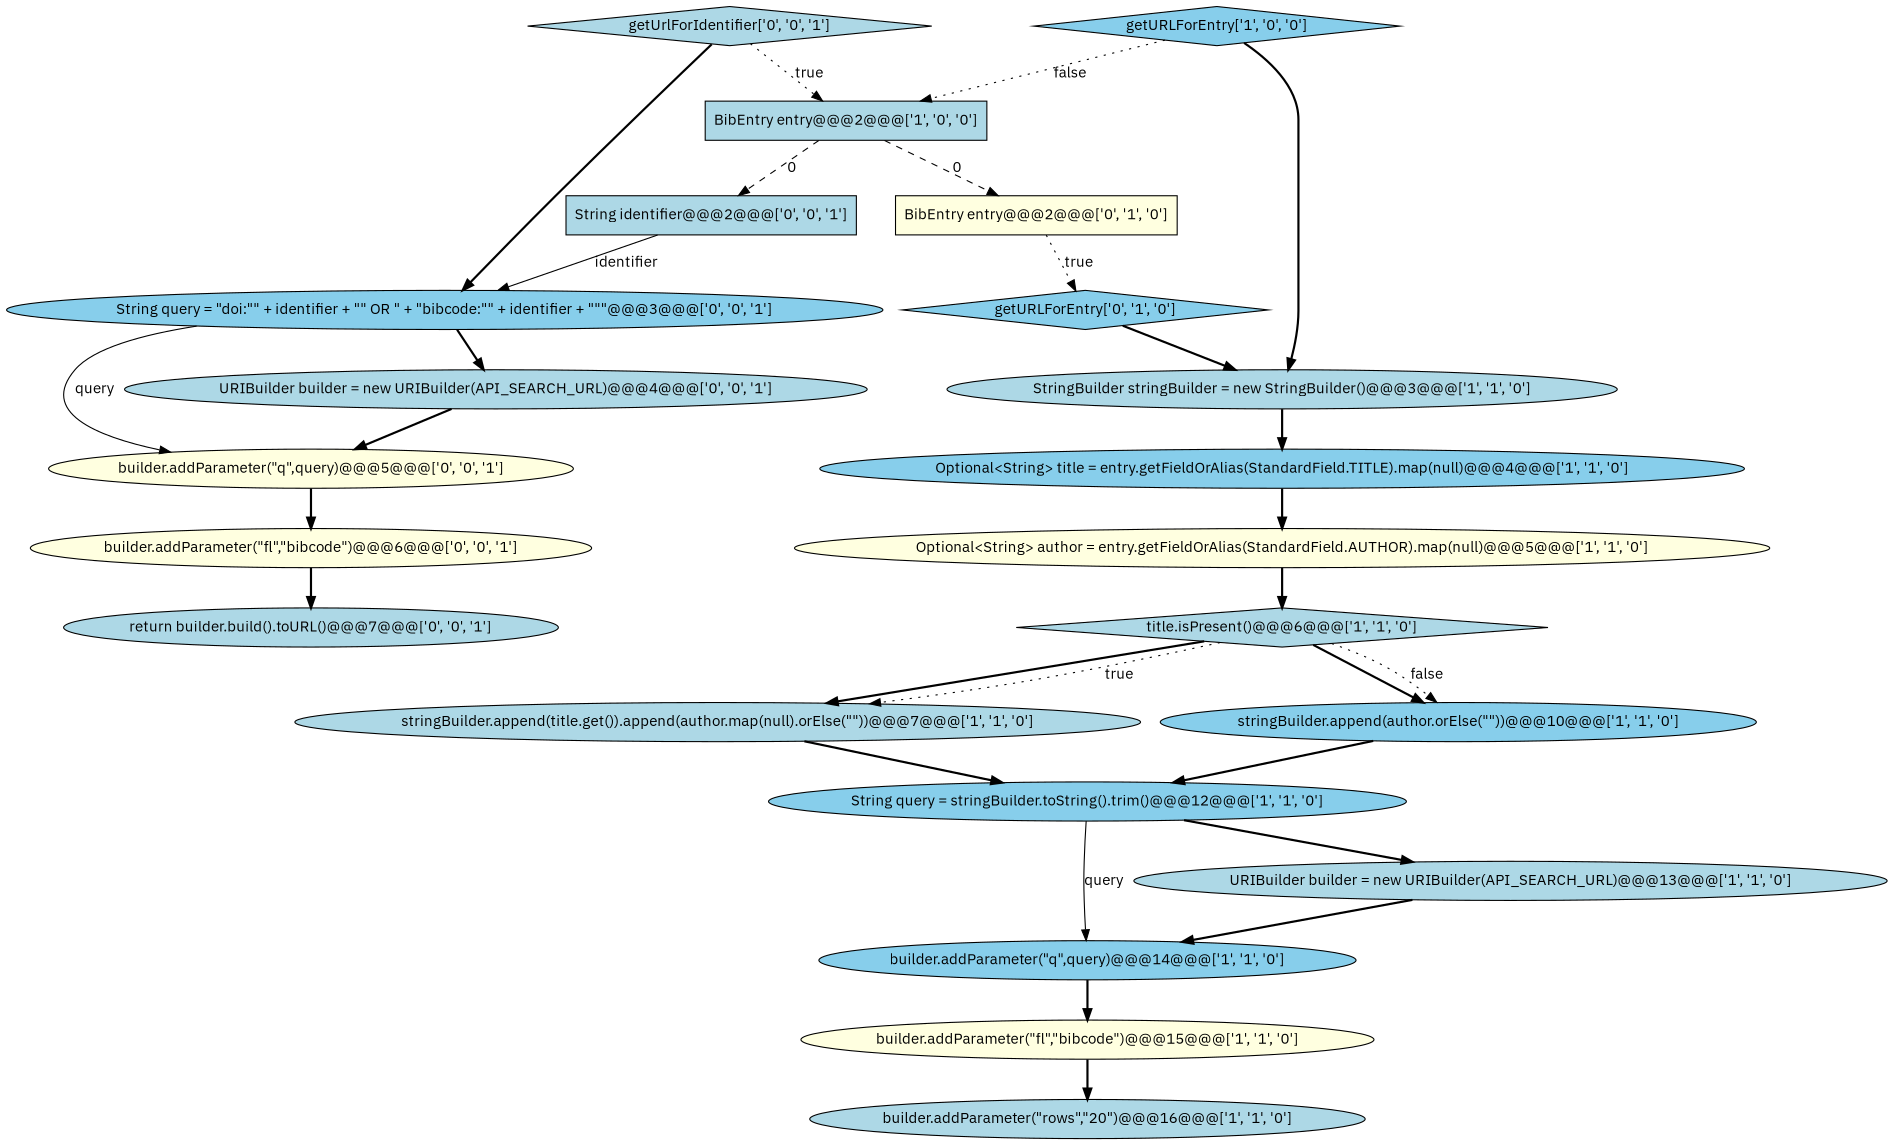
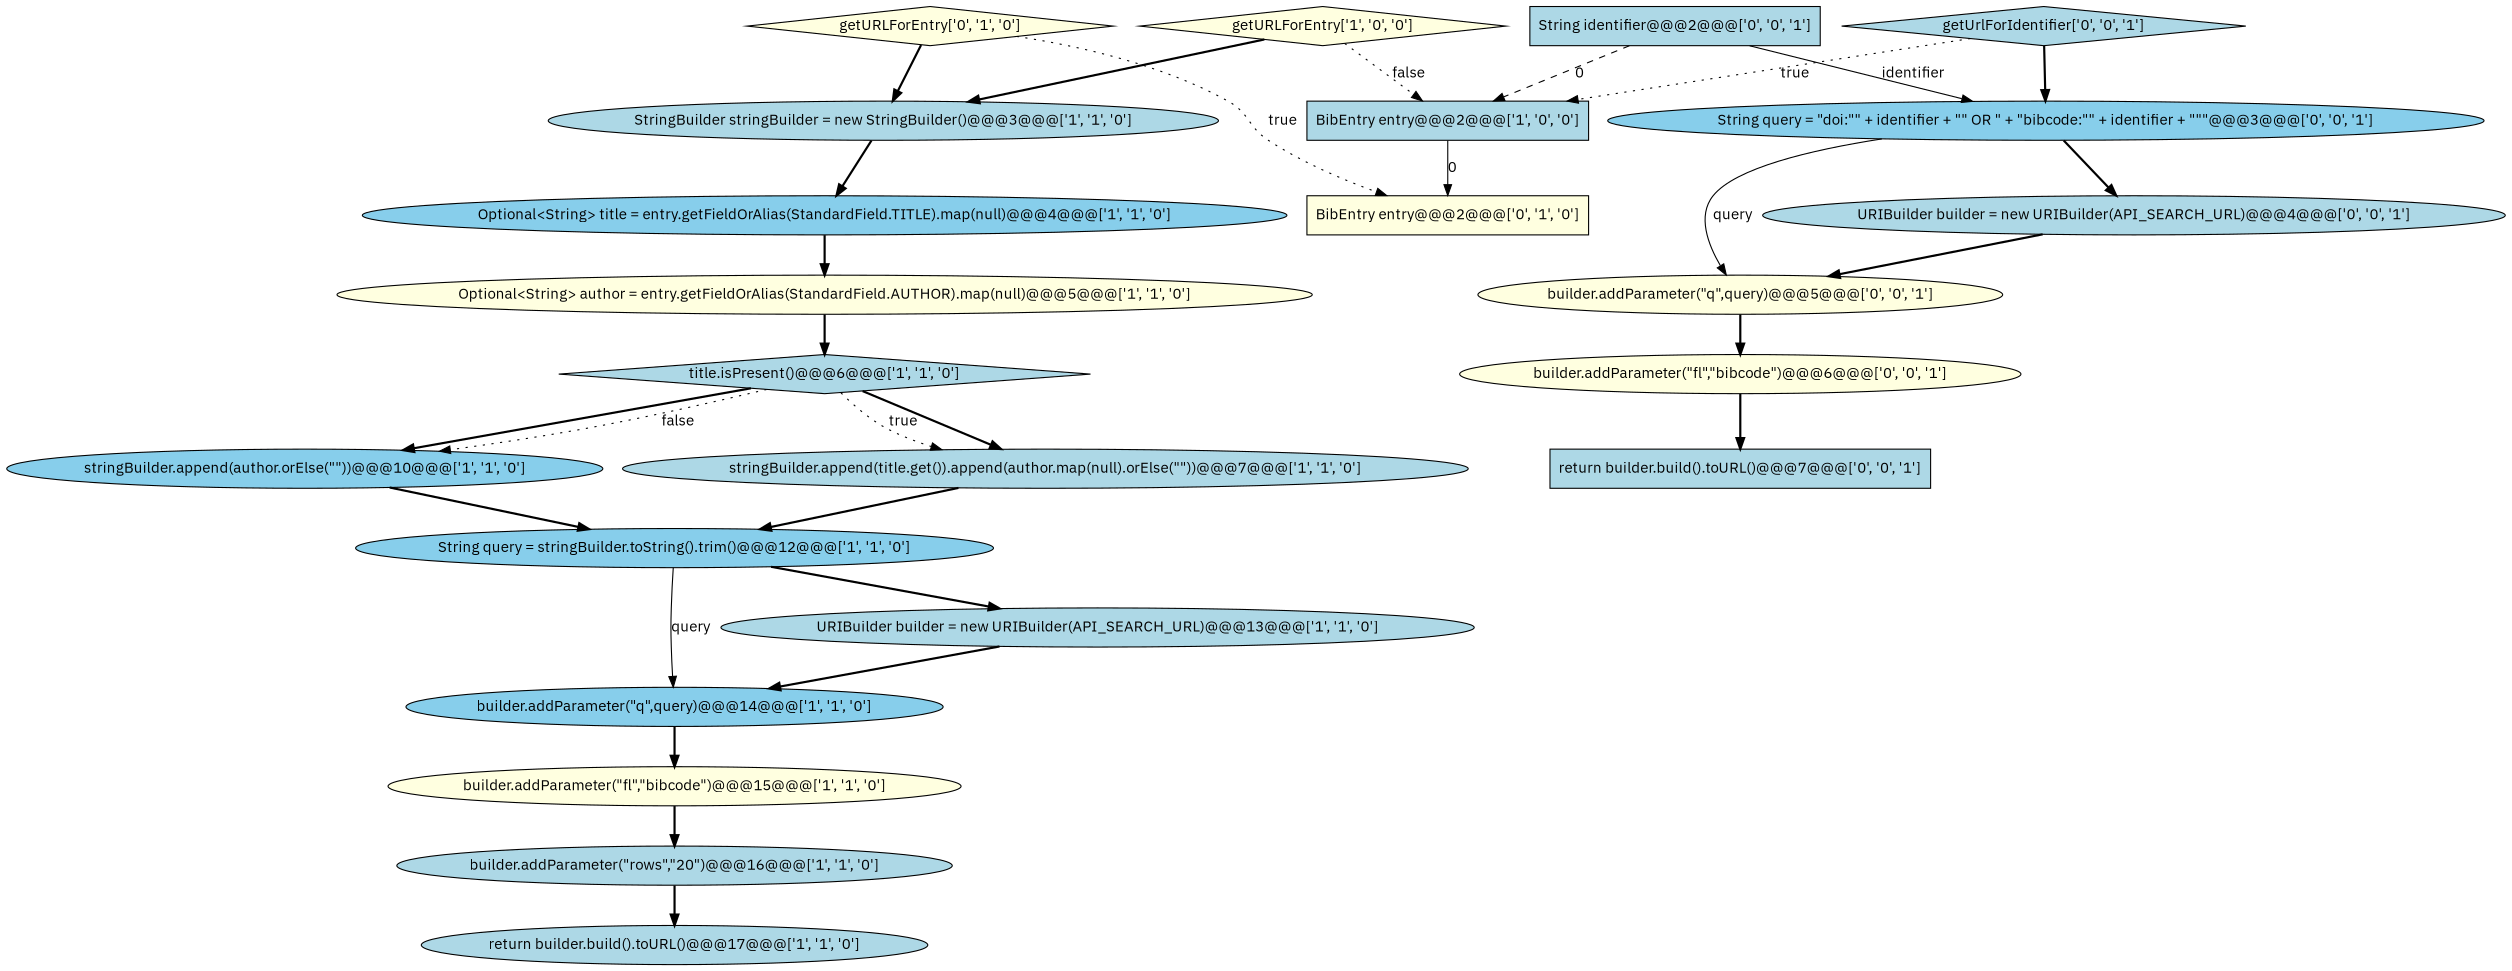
(1217, 26) -> (1323, 26)
(783, 165) -> (1567, 71)
(936, 166) -> (1448, 163)
(1058, 258) -> (1208, 91)
(1085, 310) -> (930, 26)
(311, 627) -> (1740, 469)
none -> (675, 945)
